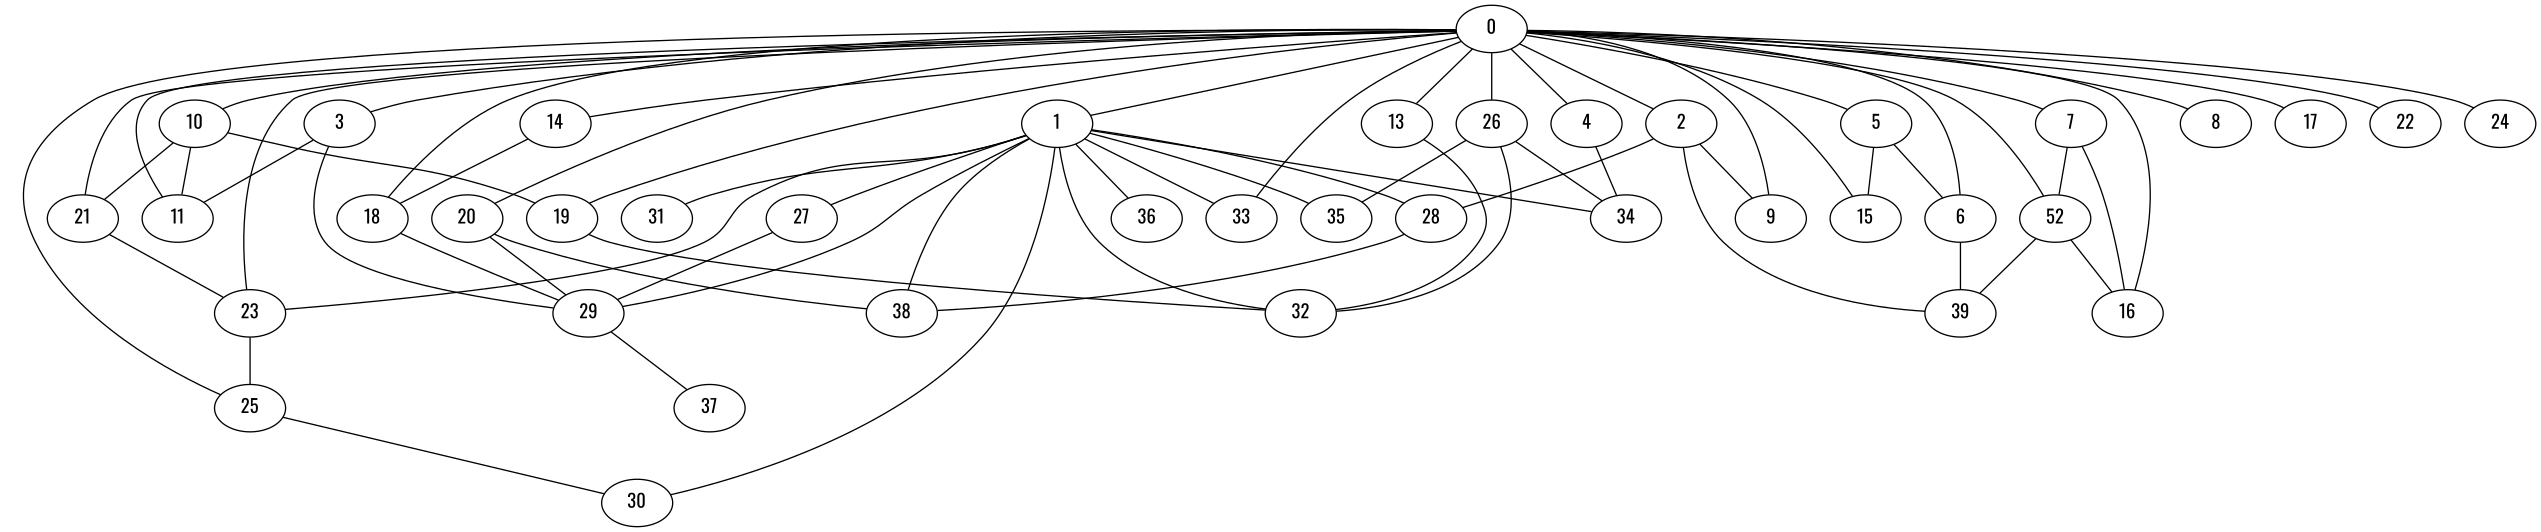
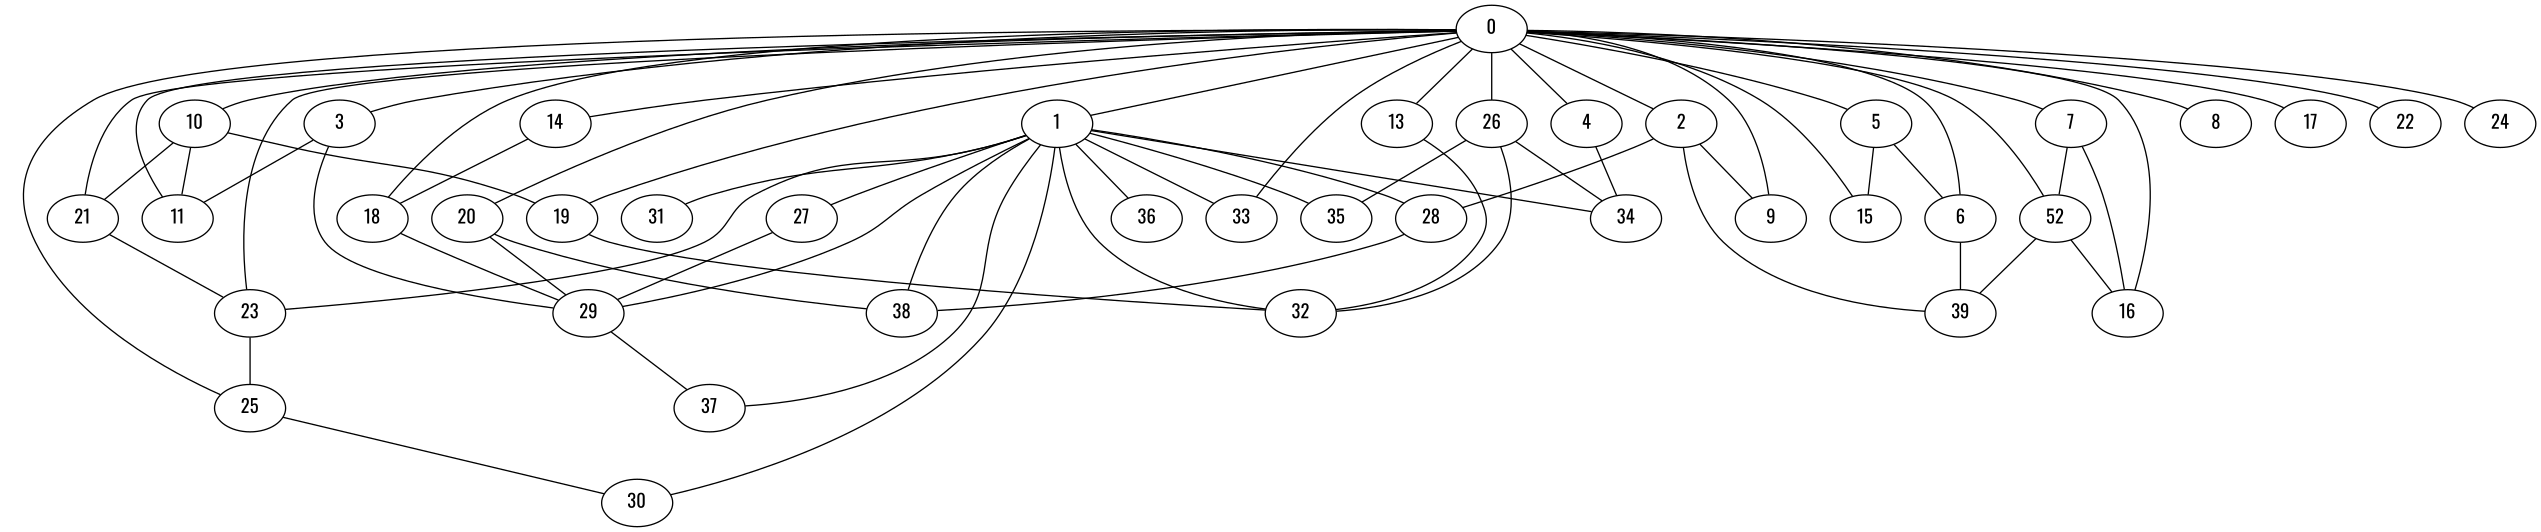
none -> (948, 338)
